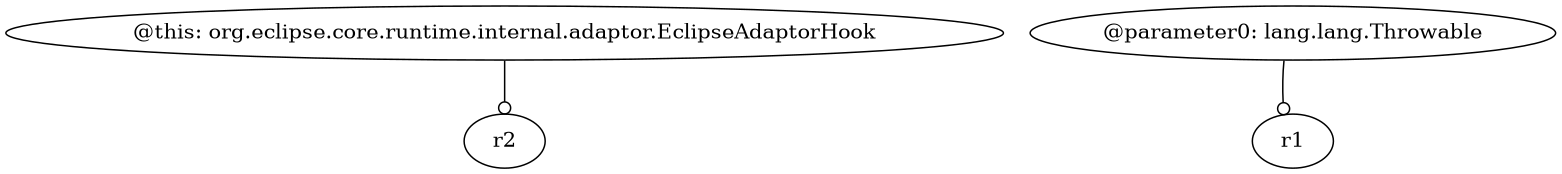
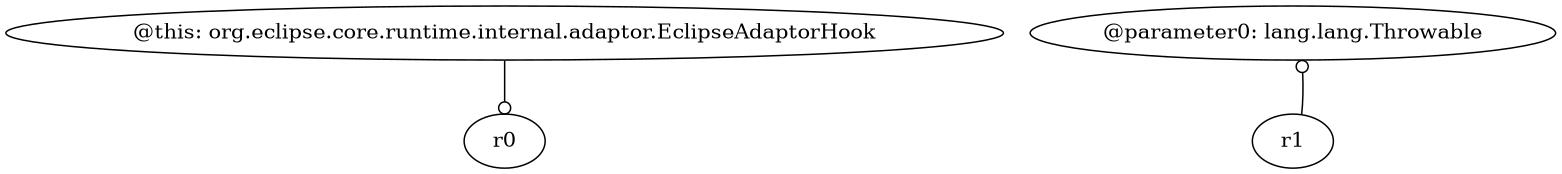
(1283, 81) -> (1303, 94)
(505, 141) -> (505, 141)
